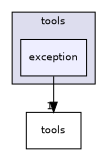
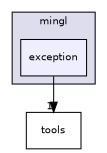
(54, 22) -> (54, 22)
